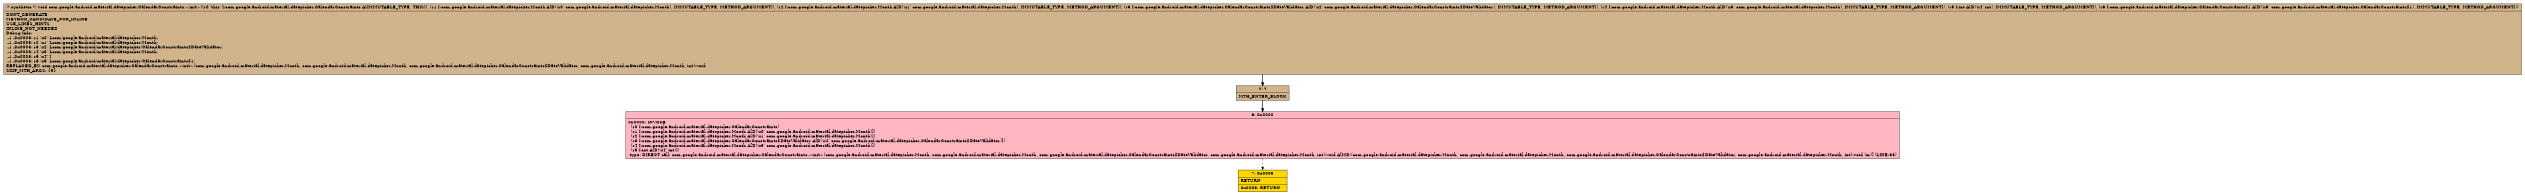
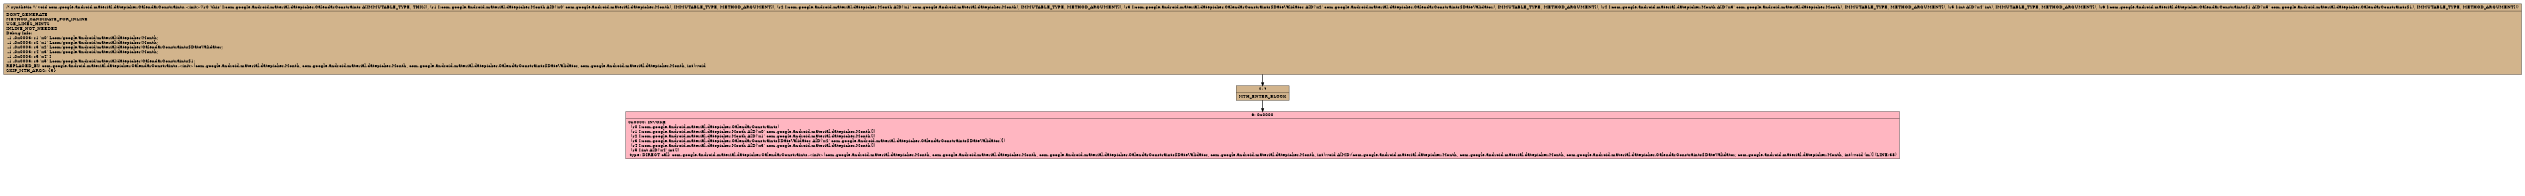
(1263, 181) -> none
